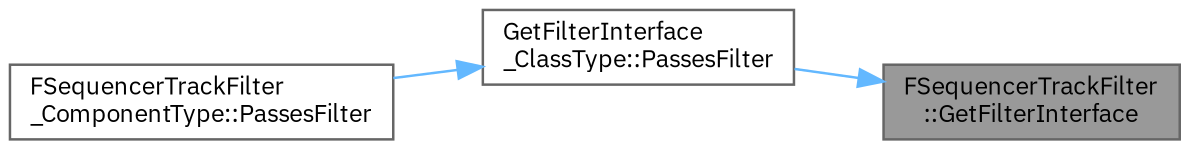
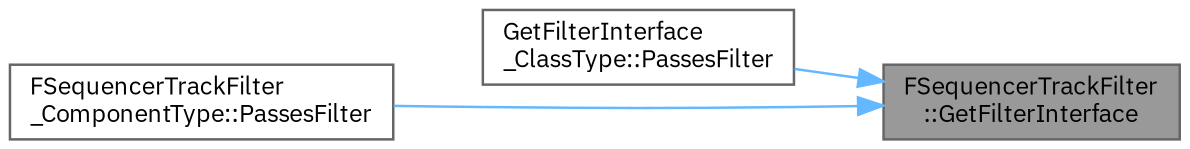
(425, 74) -> (626, 108)
